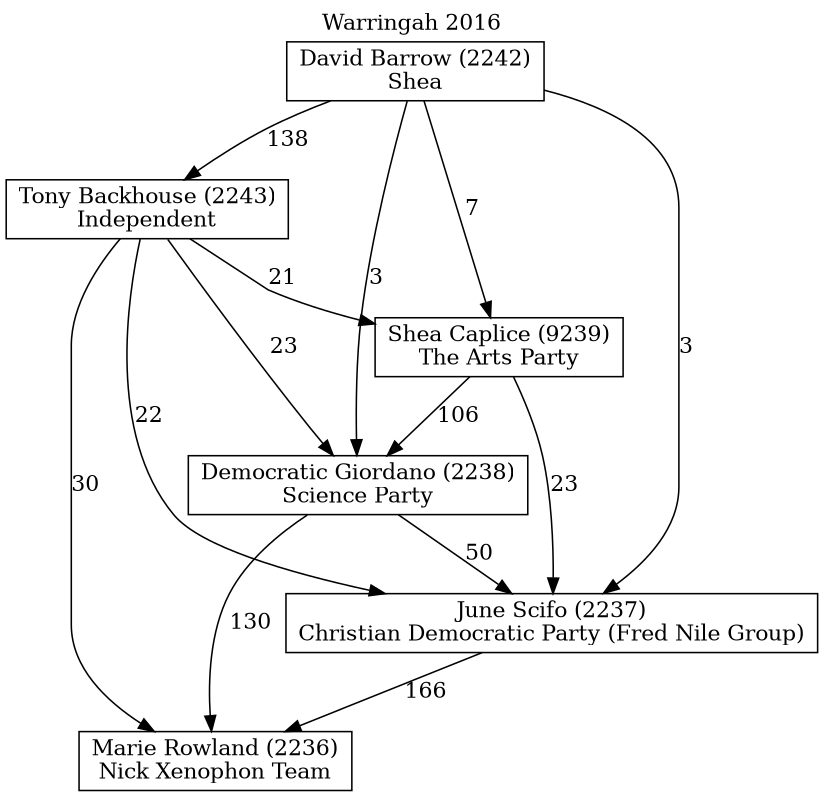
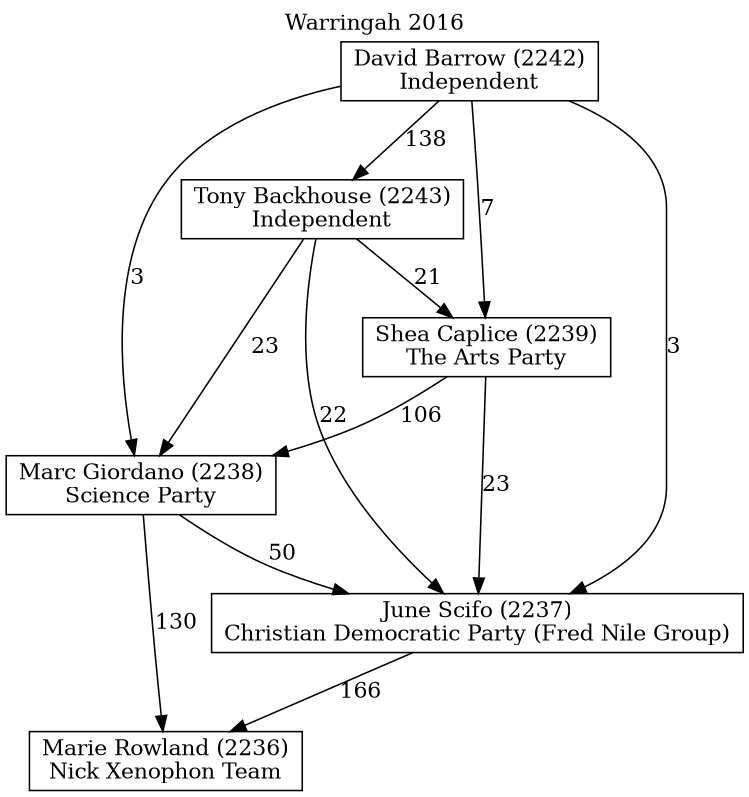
(415, 71) -> (470, 71)
(499, 347) -> (487, 347)
(358, 485) -> (141, 485)
(71, 488) -> none
